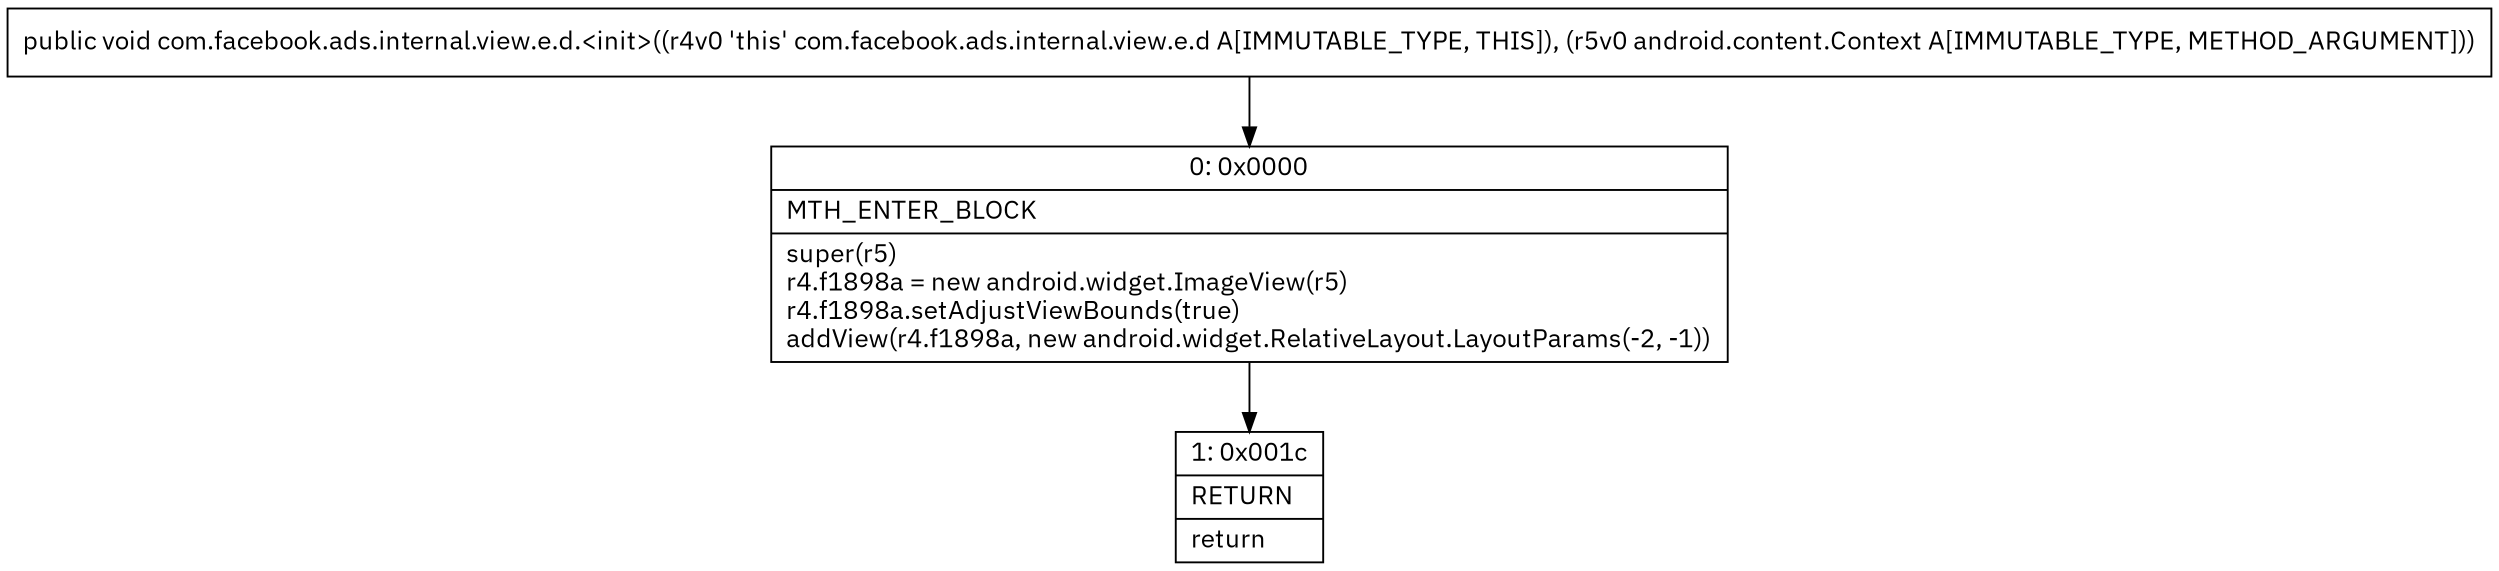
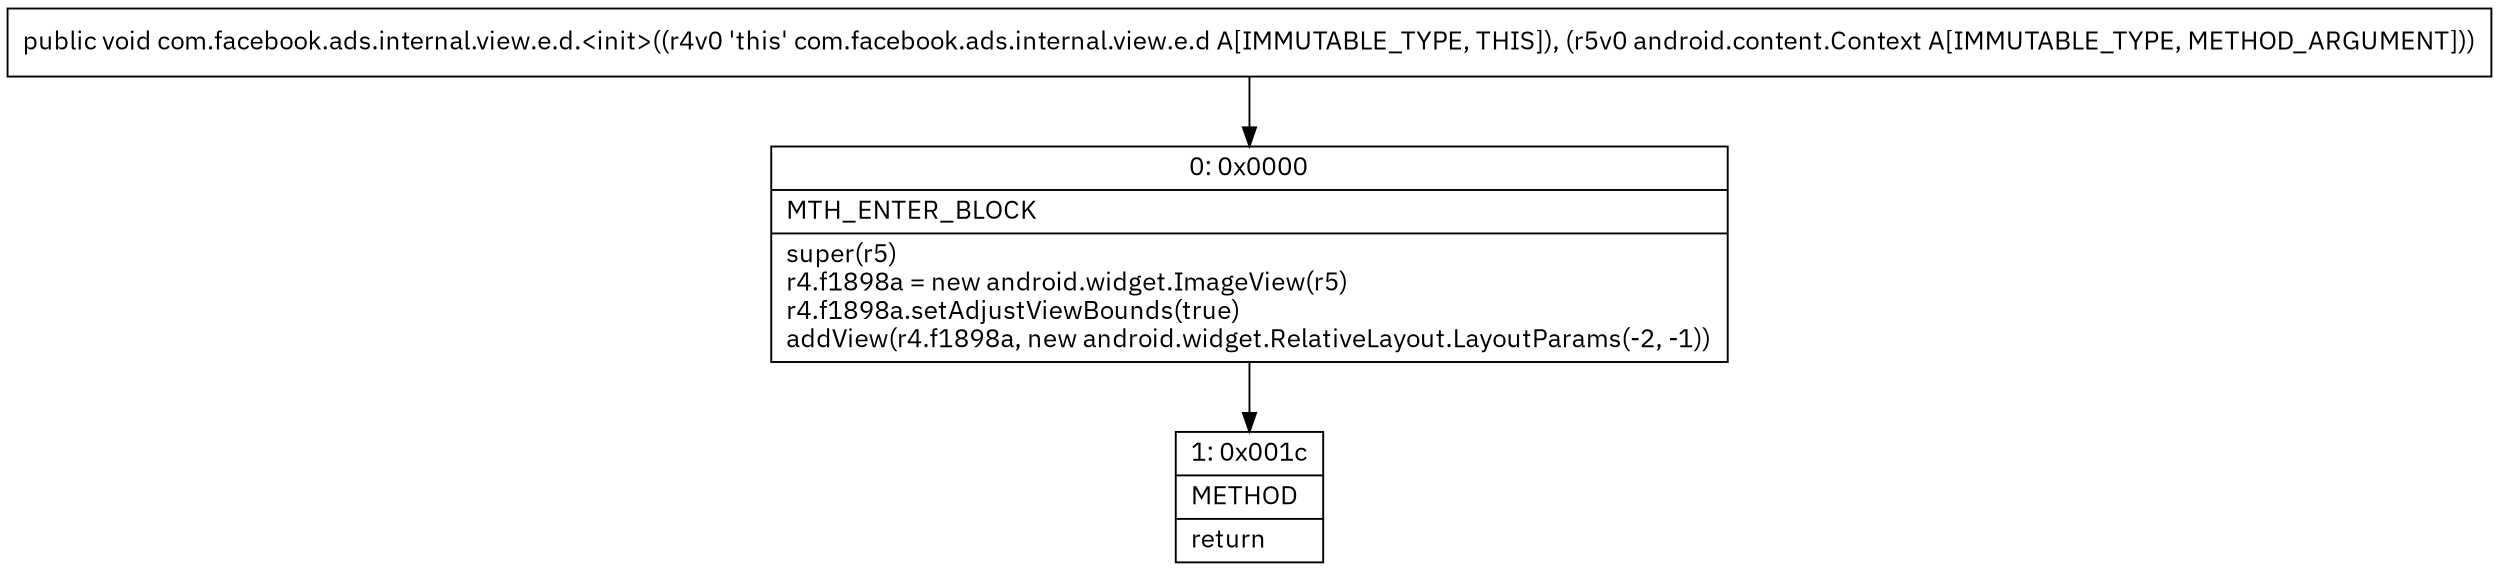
(1243, 496) -> (1246, 496)
